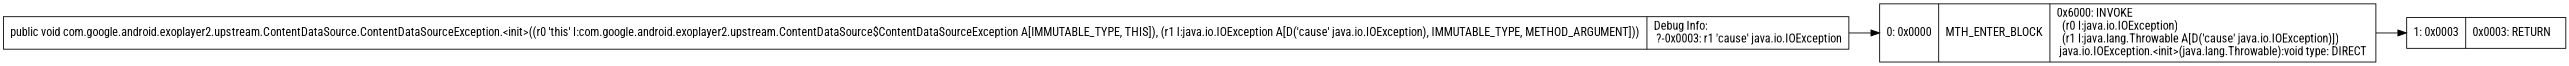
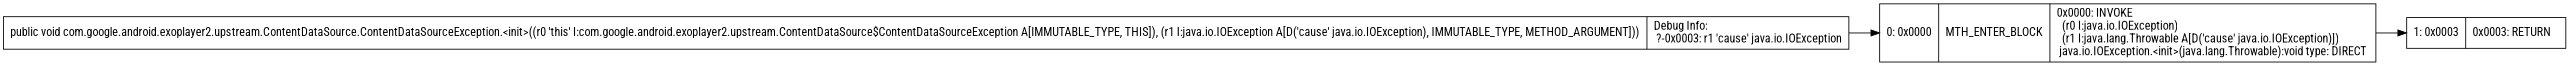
(2097, 13) -> (2097, 13)
